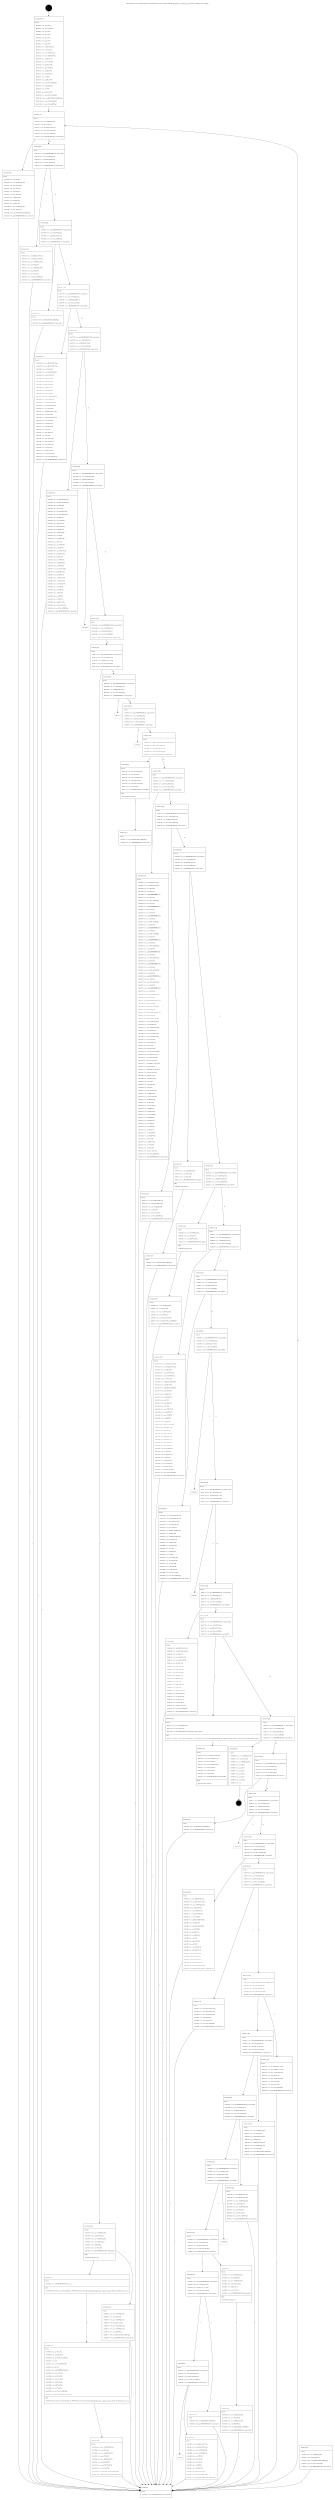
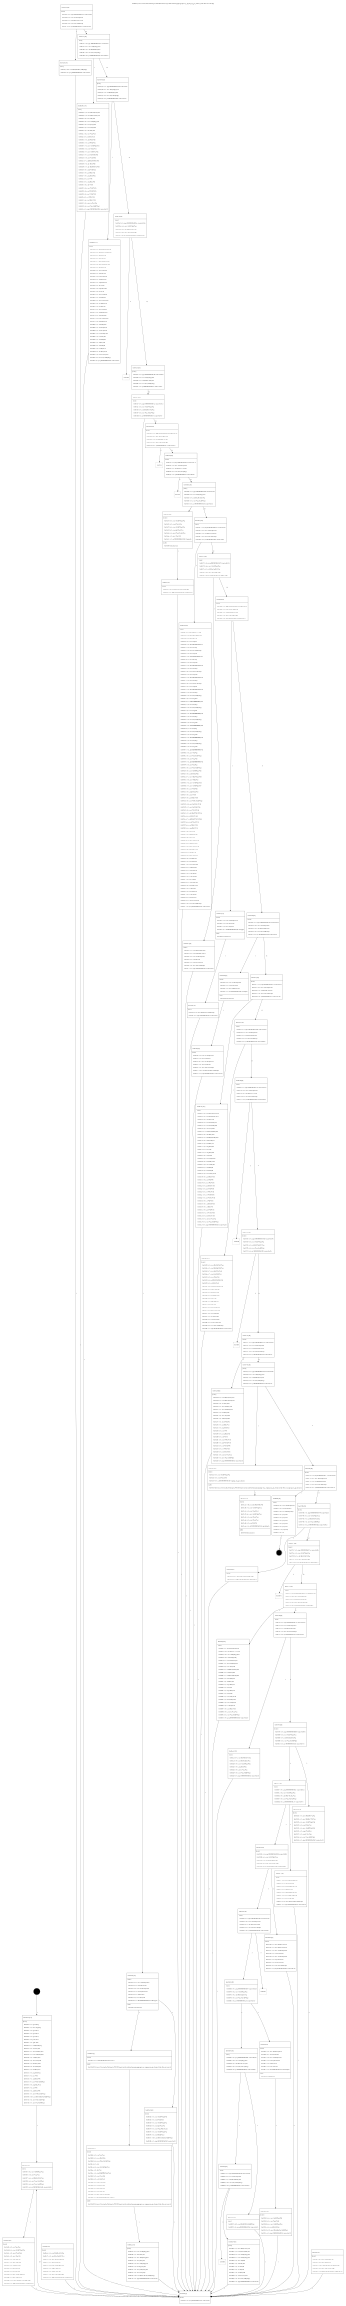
(49, 156) -> none
